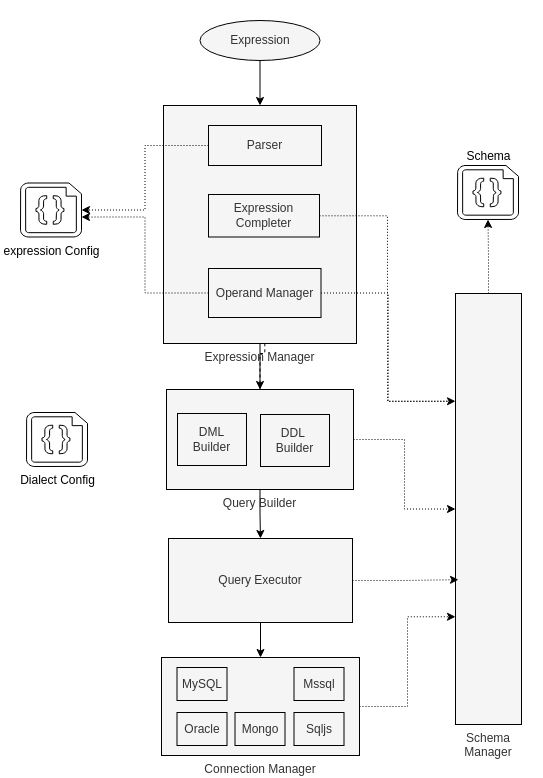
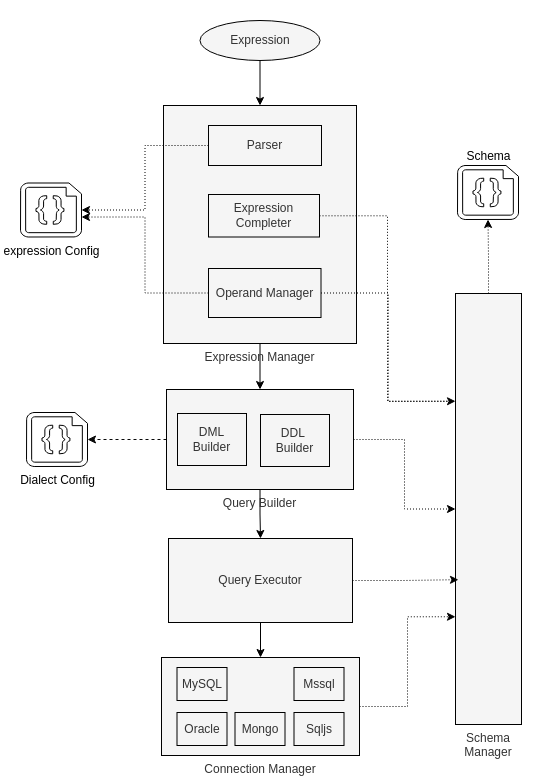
(265, 349) -> (130, 440)
